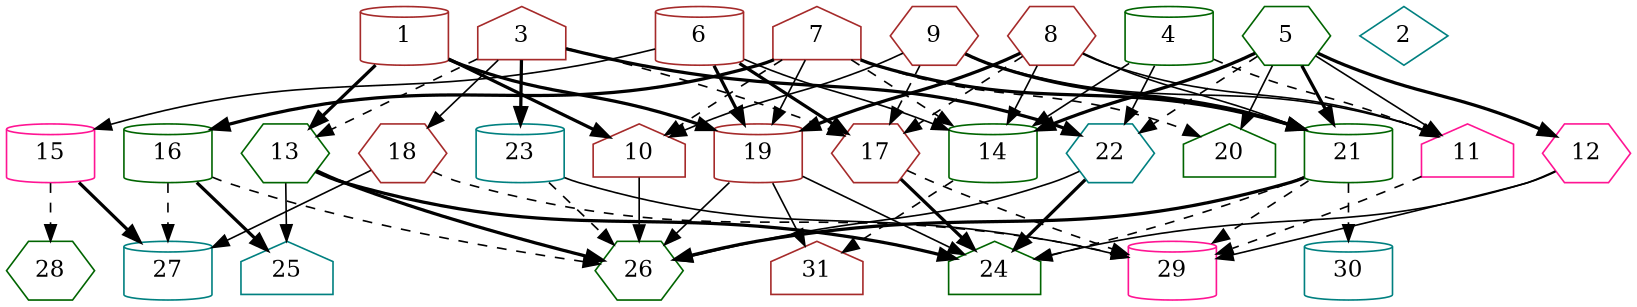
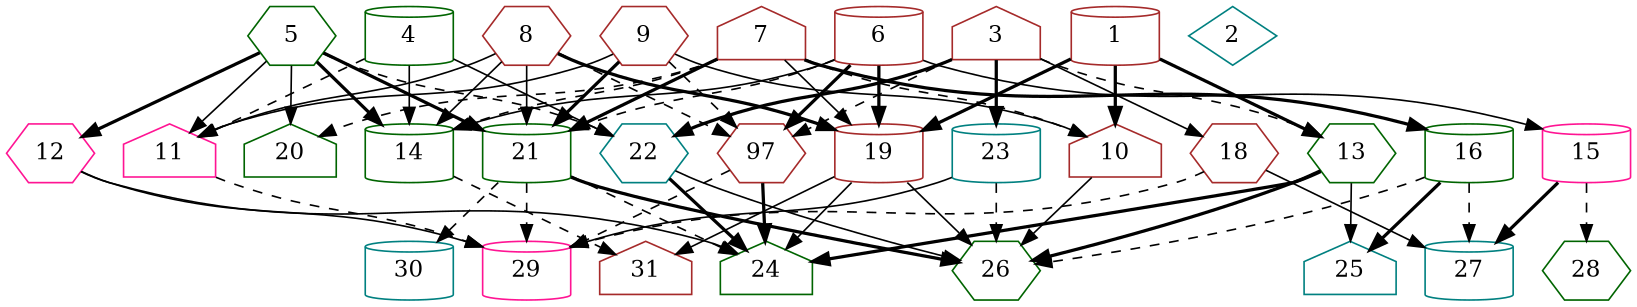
none -> (711, 93)
(876, 153) -> (761, 153)
